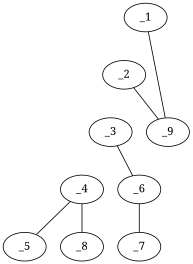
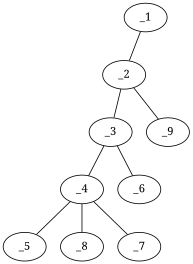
(157, 75) -> (135, 46)
none -> (117, 103)
none -> (96, 161)
(139, 218) -> (111, 218)
